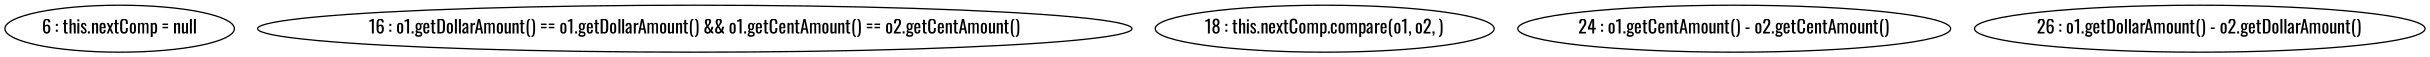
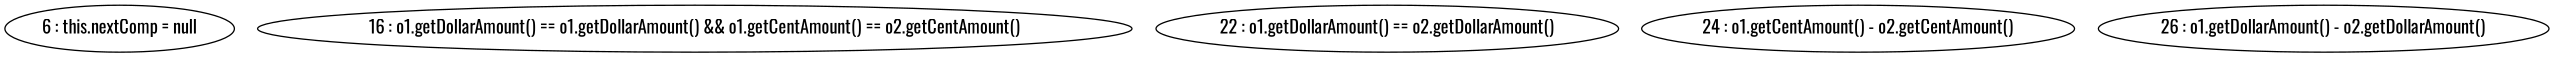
(1325, 29) -> none
none -> (1387, 29)
